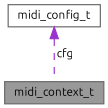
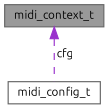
(54, 60) -> (54, 60)
